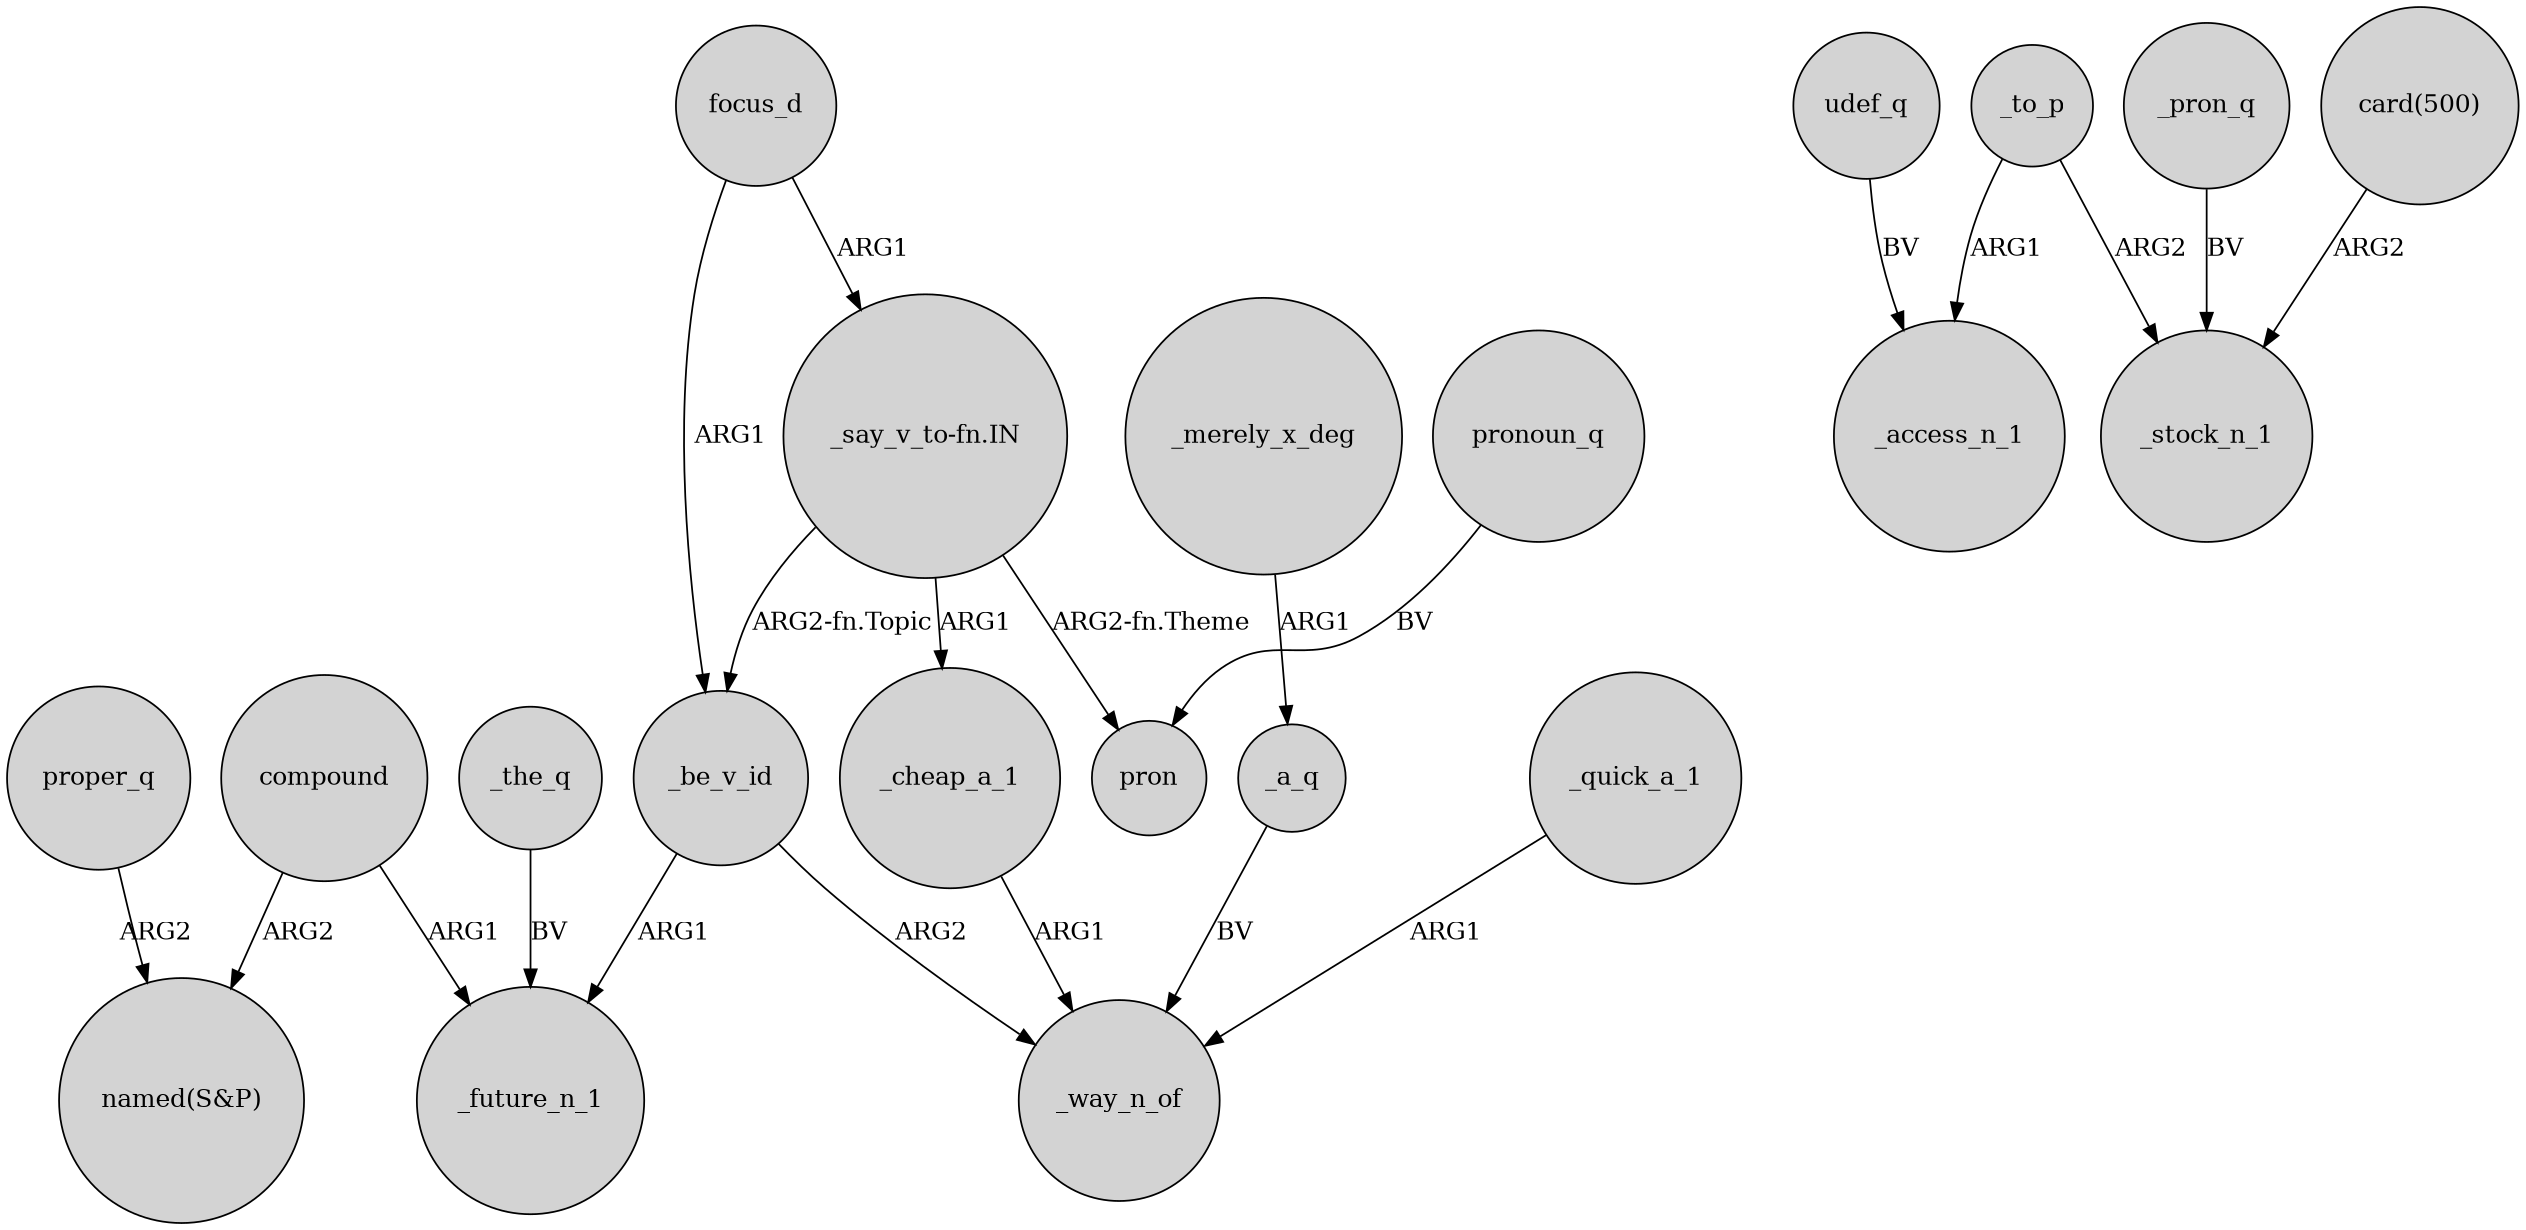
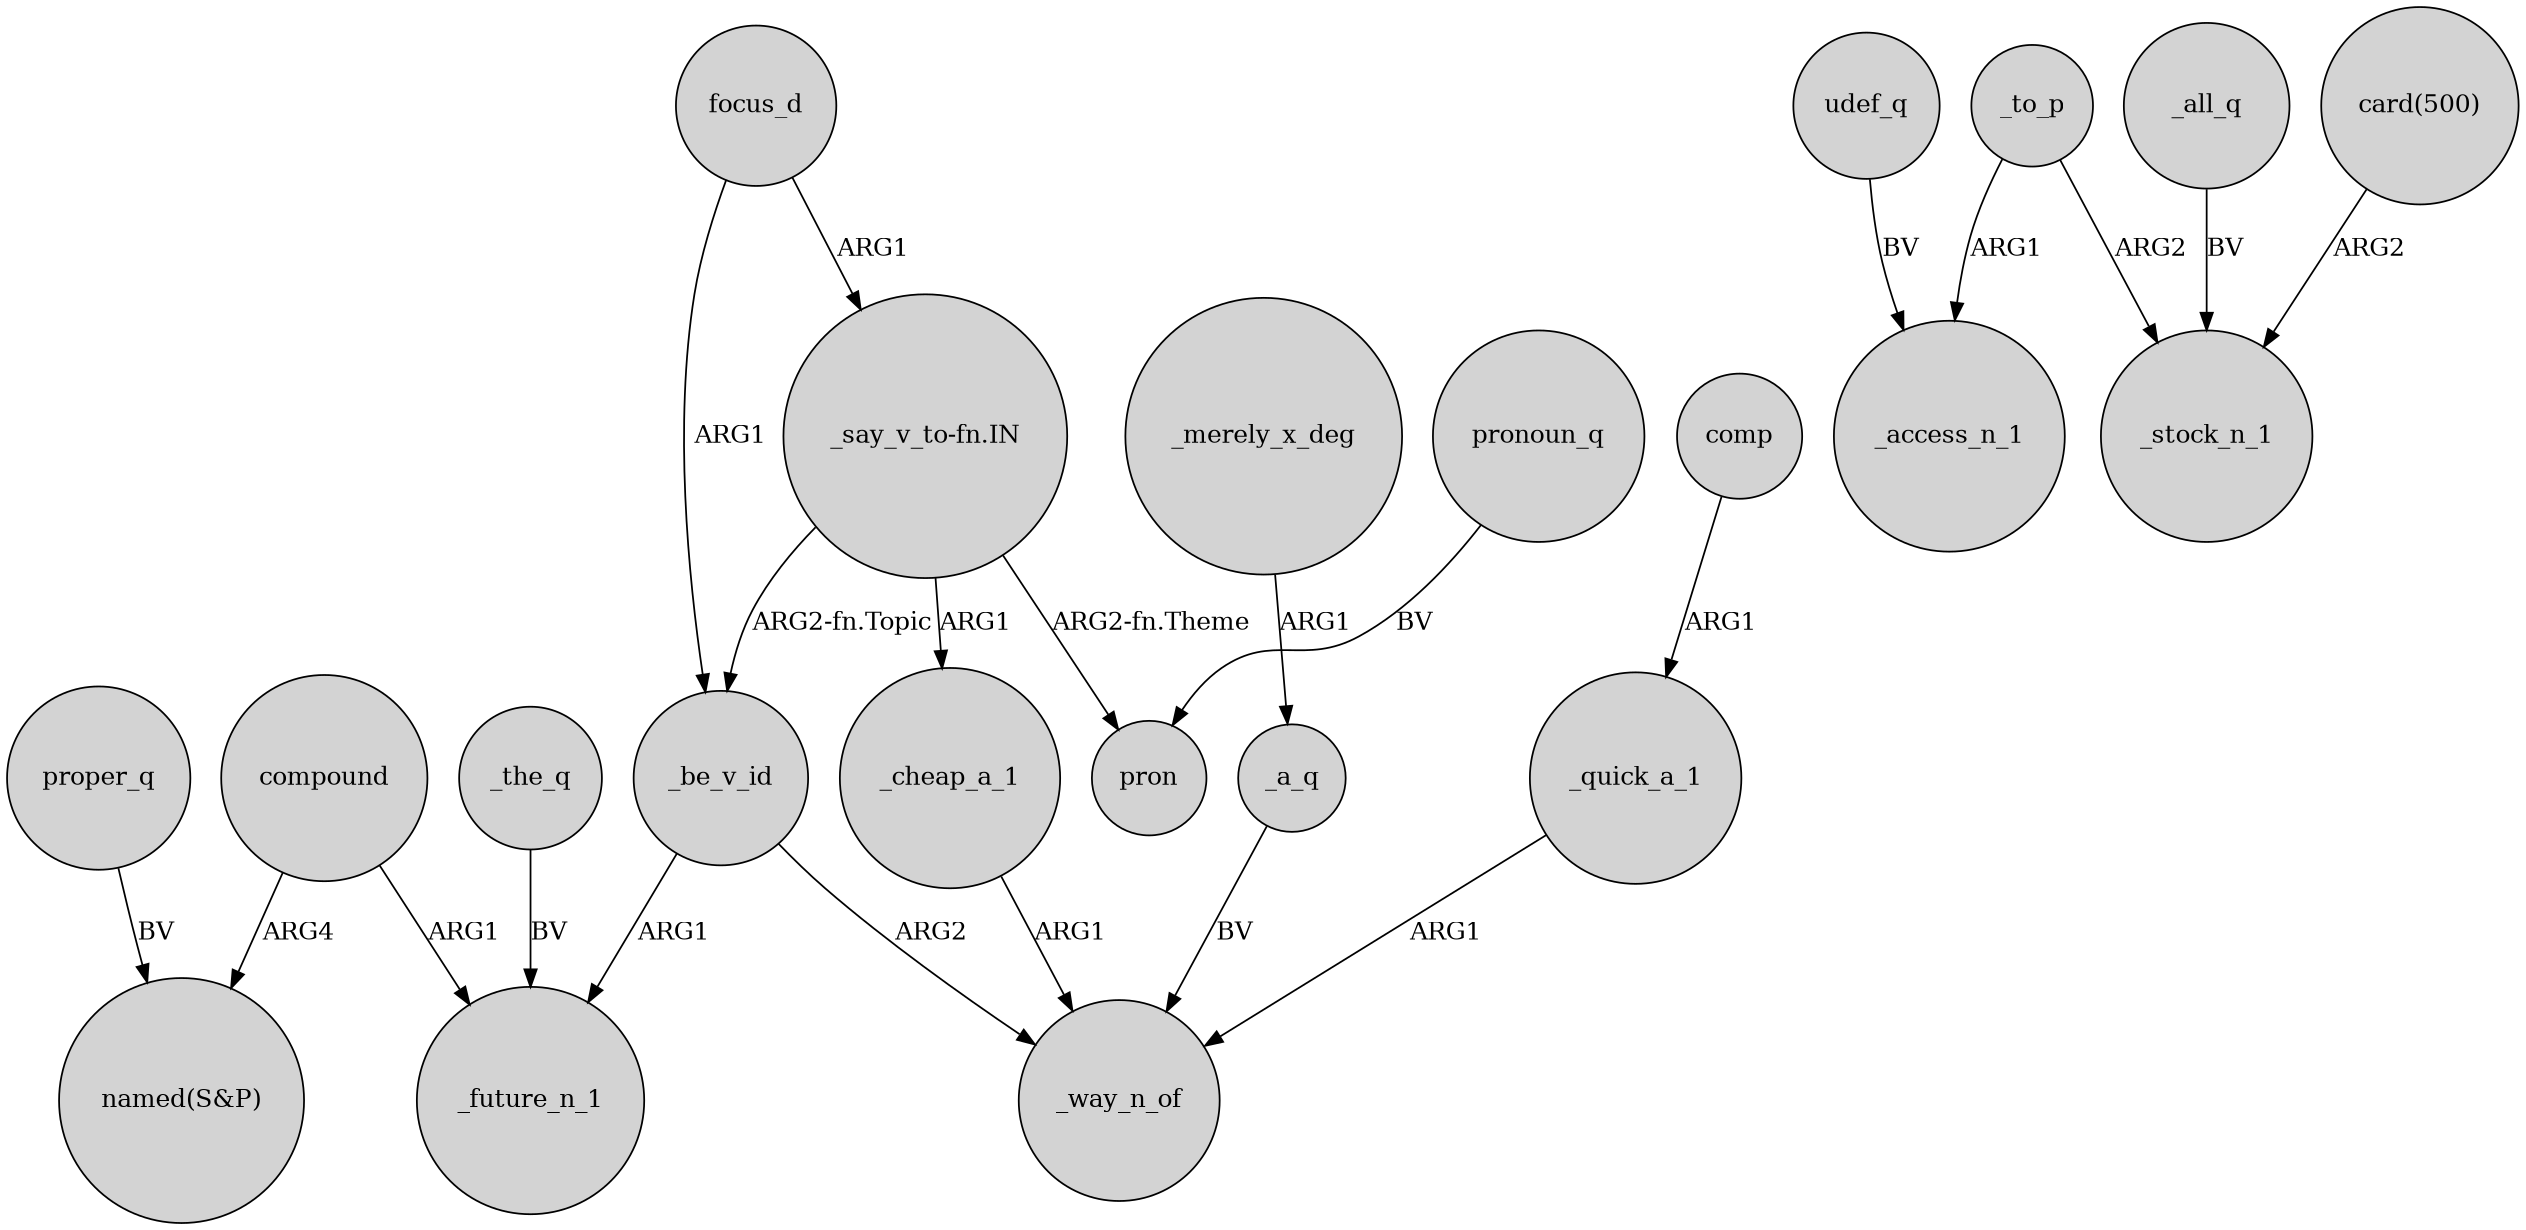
(2207, 106) -> (2207, 106)
none -> (1740, 436)
(156, 933) -> (156, 933)
(299, 933) -> (299, 933)
